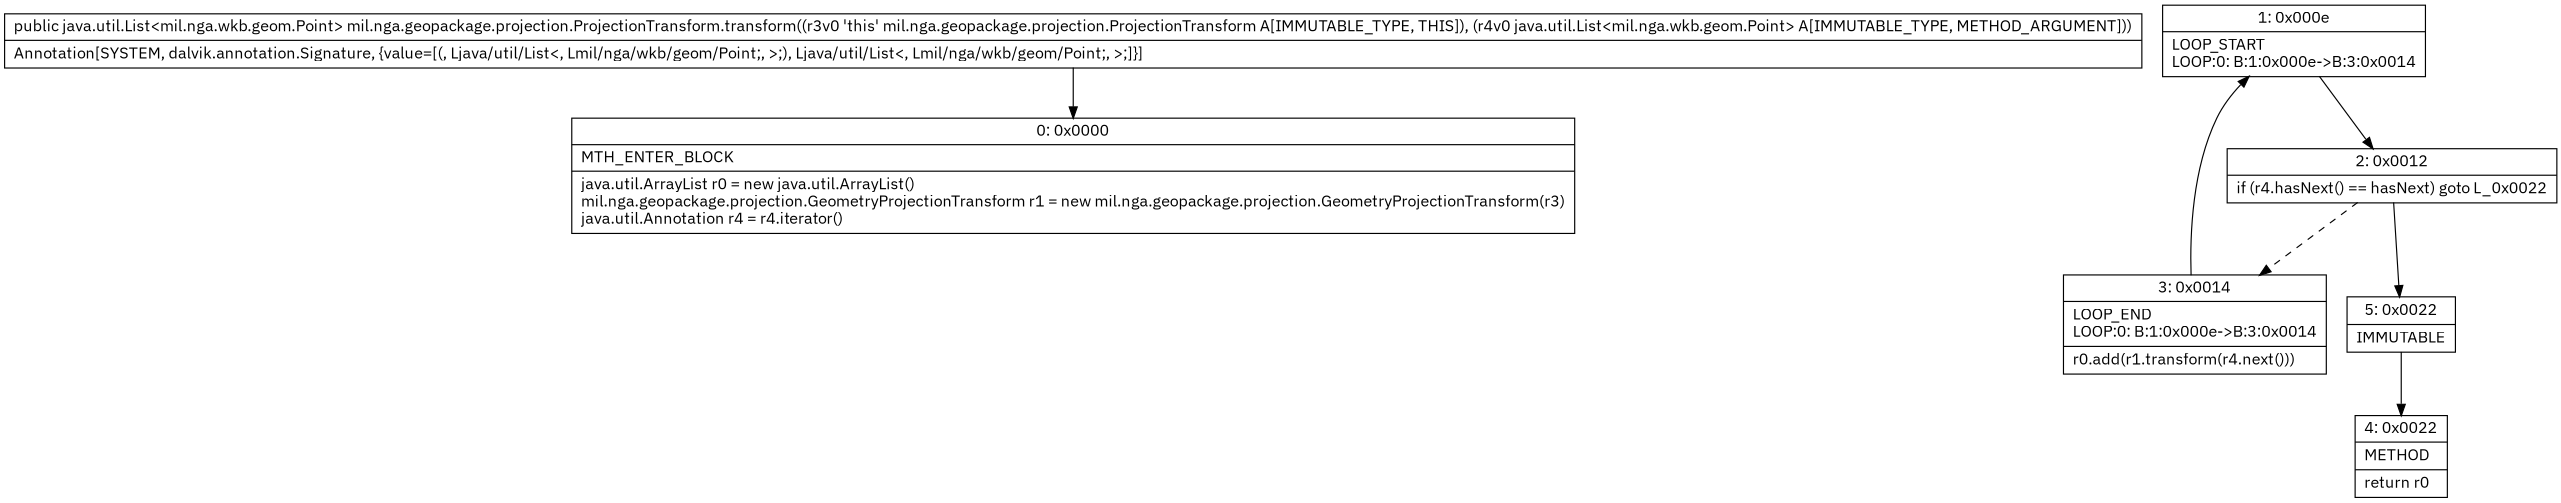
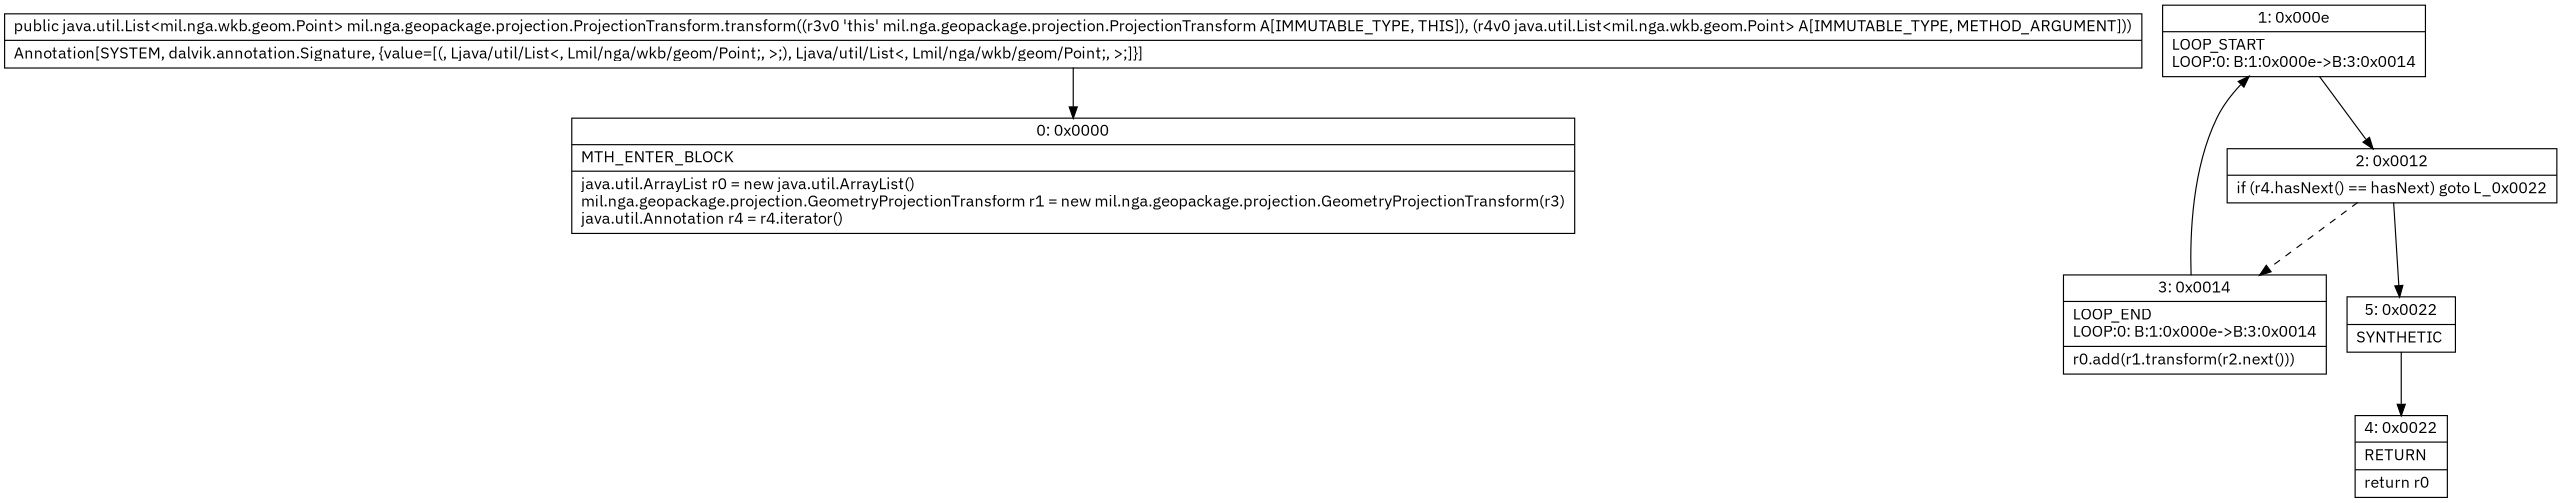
(2401, 338) -> (2400, 338)
(2184, 360) -> (2184, 360)
(2398, 455) -> (2396, 455)
